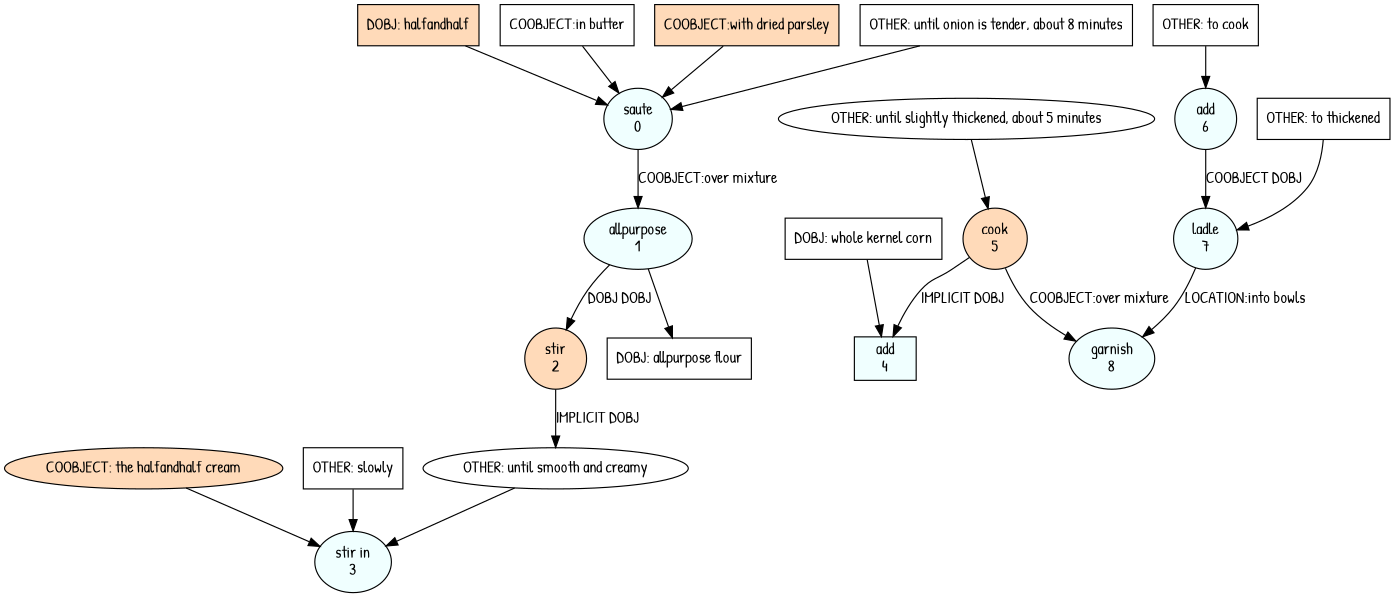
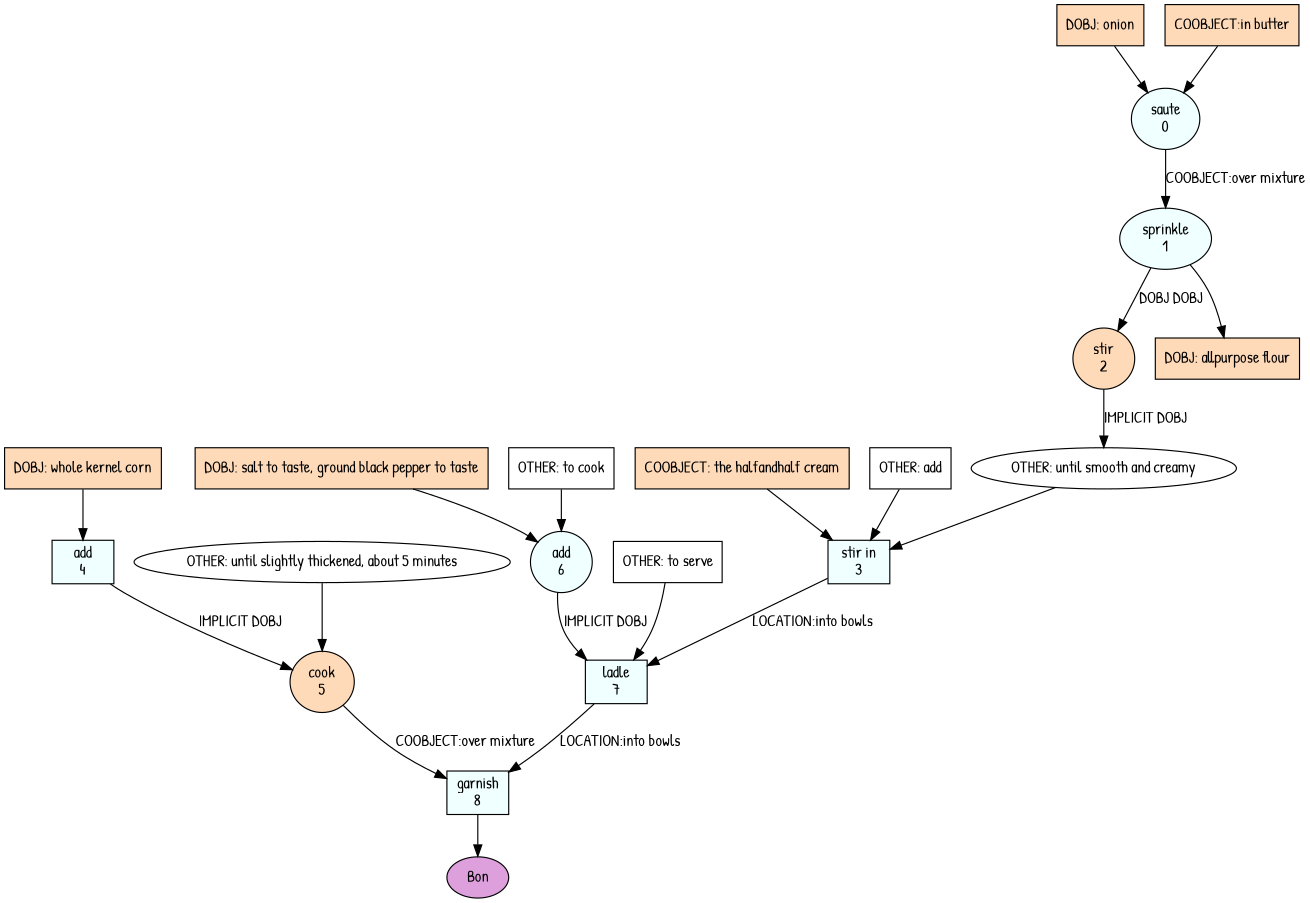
(418, 25) -> (1100, 25)
(567, 25) -> (1232, 25)
(747, 25) -> none
(996, 25) -> none
(1324, 119) -> (668, 562)
(1254, 179) -> (605, 622)
(638, 239) -> (1166, 239)
(864, 239) -> (83, 468)
(1206, 239) -> (616, 682)
(927, 285) -> (194, 628)
(679, 359) -> (1227, 359)
(1112, 359) -> (478, 793)
(144, 468) -> (742, 468)
none -> (342, 468)
(353, 468) -> (910, 468)
(353, 562) -> (859, 562)
none -> (743, 619)
none -> (478, 877)
